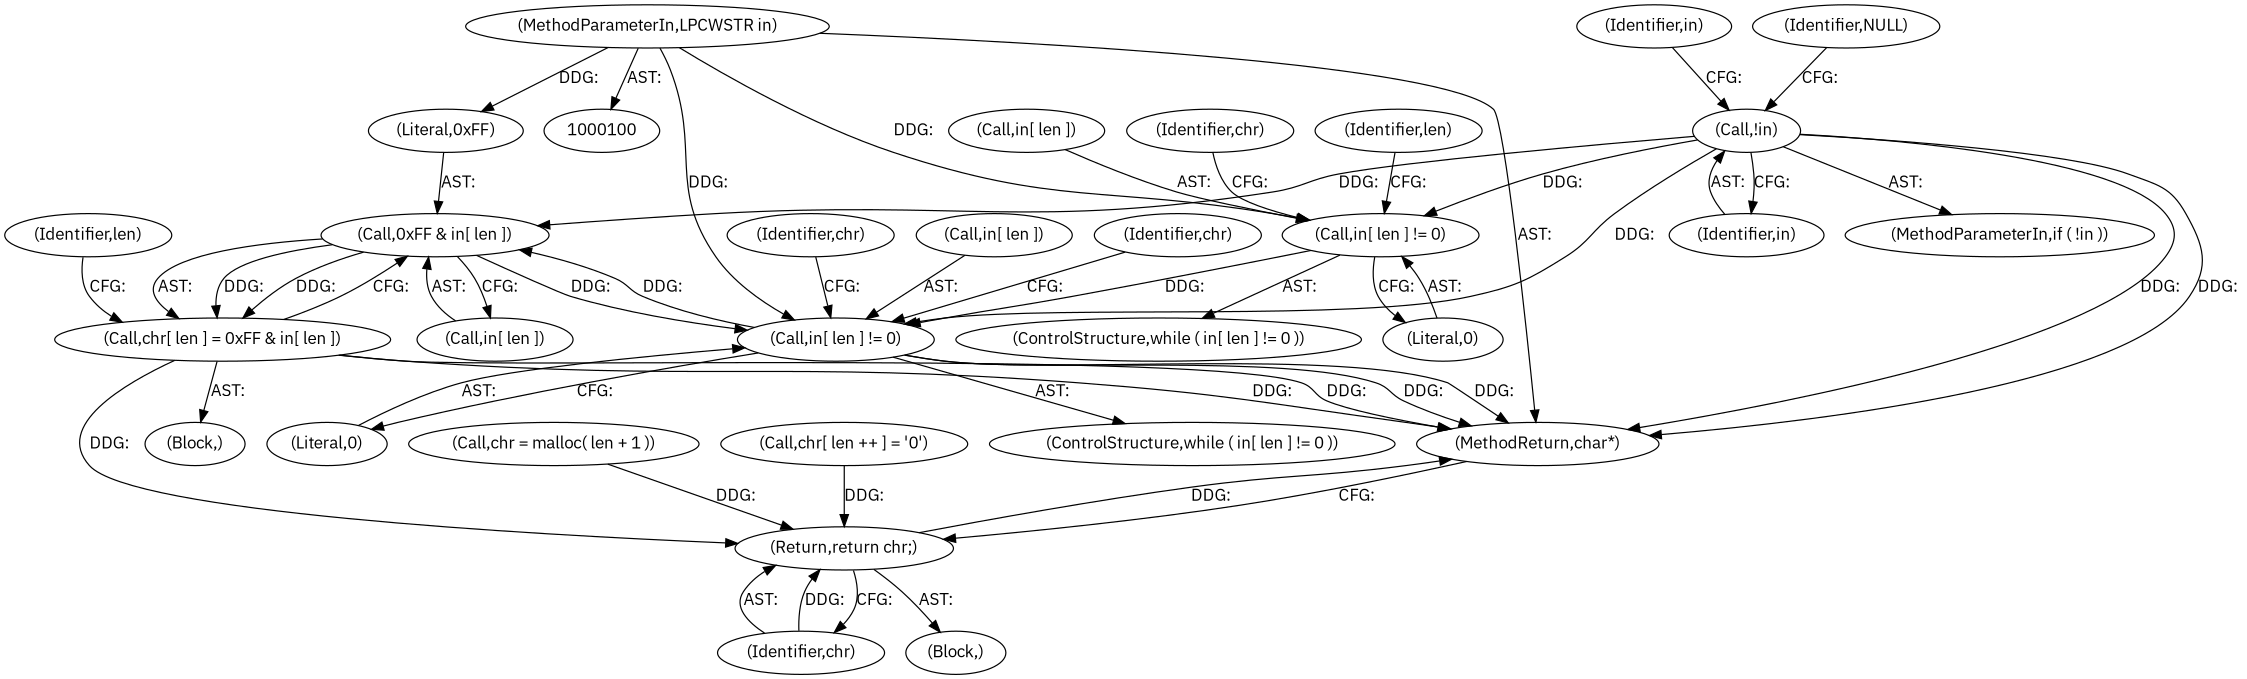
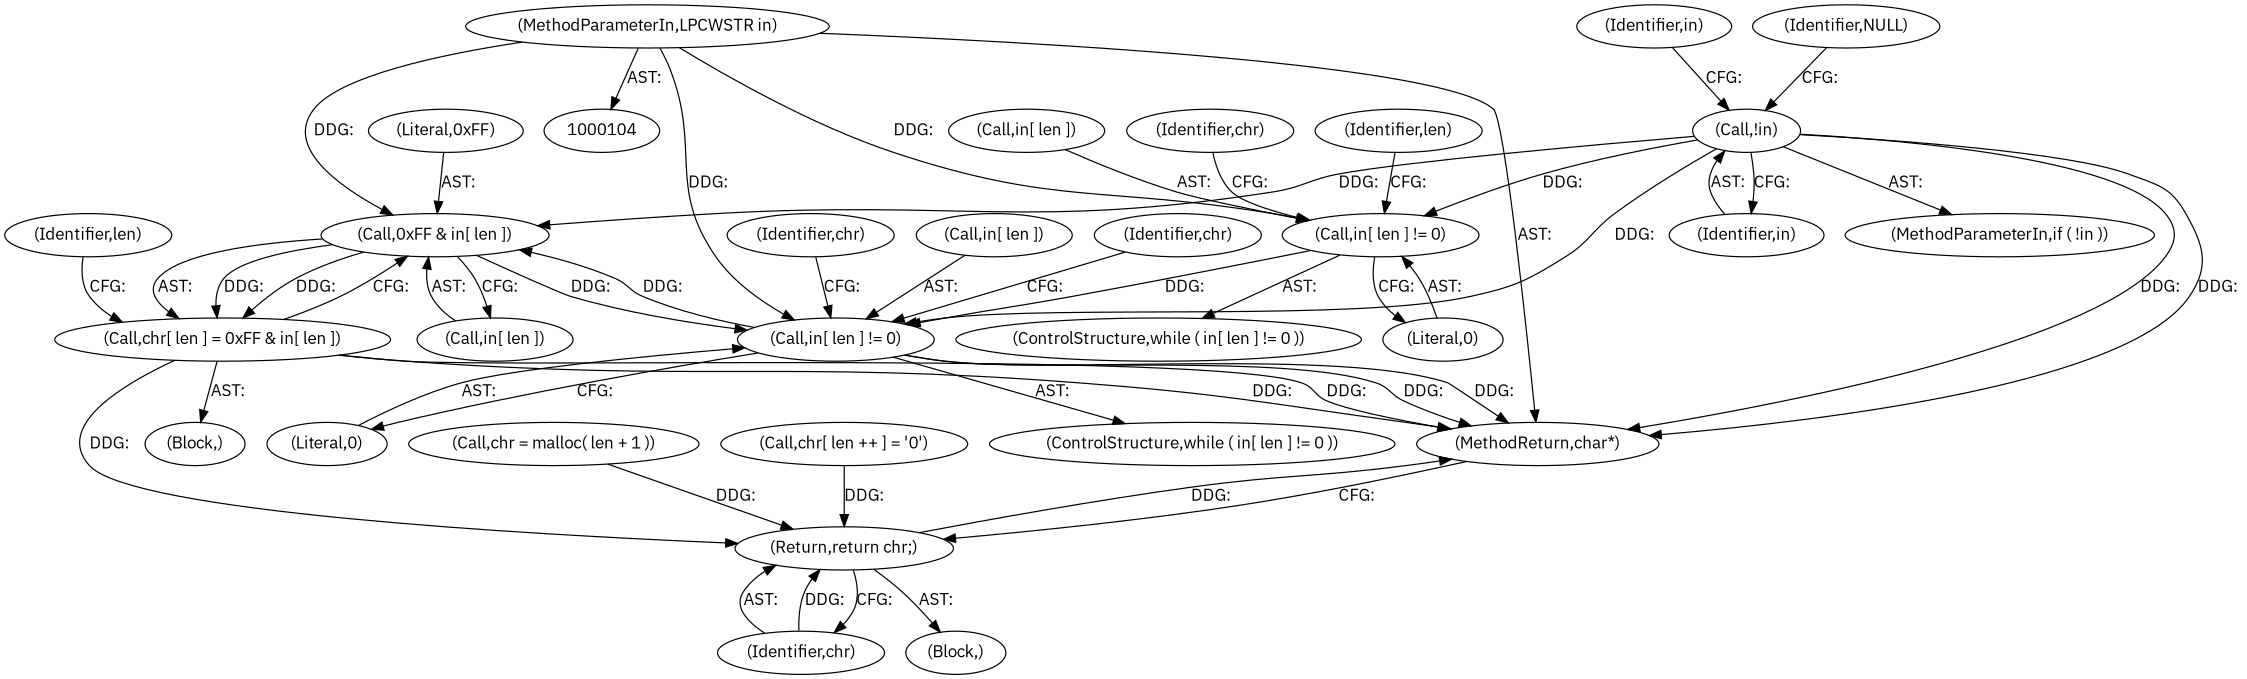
(550, 77) -> (348, 85)
(602, 131) -> (602, 131)
